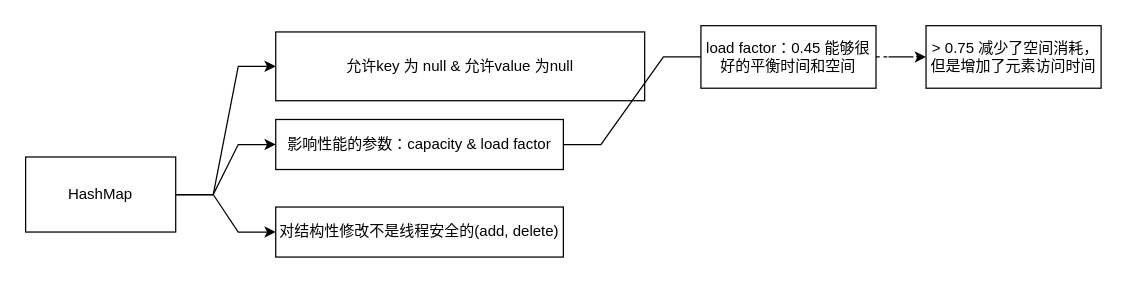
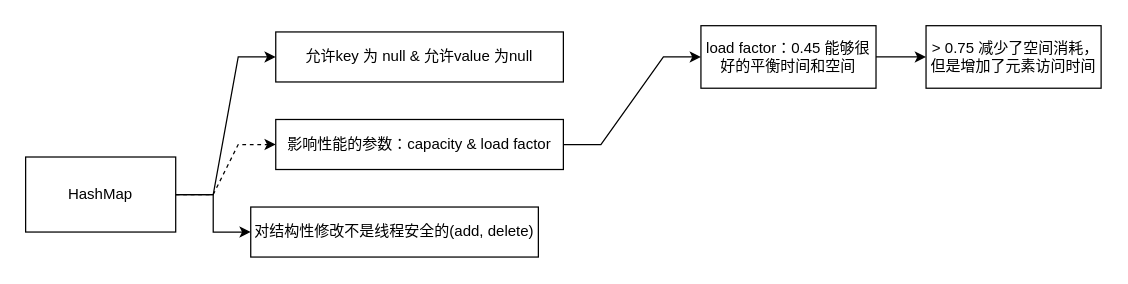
(694, 57) -> (691, 57)
(884, 57) -> (884, 57)
(460, 66) -> (419, 57)
(233, 154) -> (233, 154)
(419, 232) -> (394, 232)
